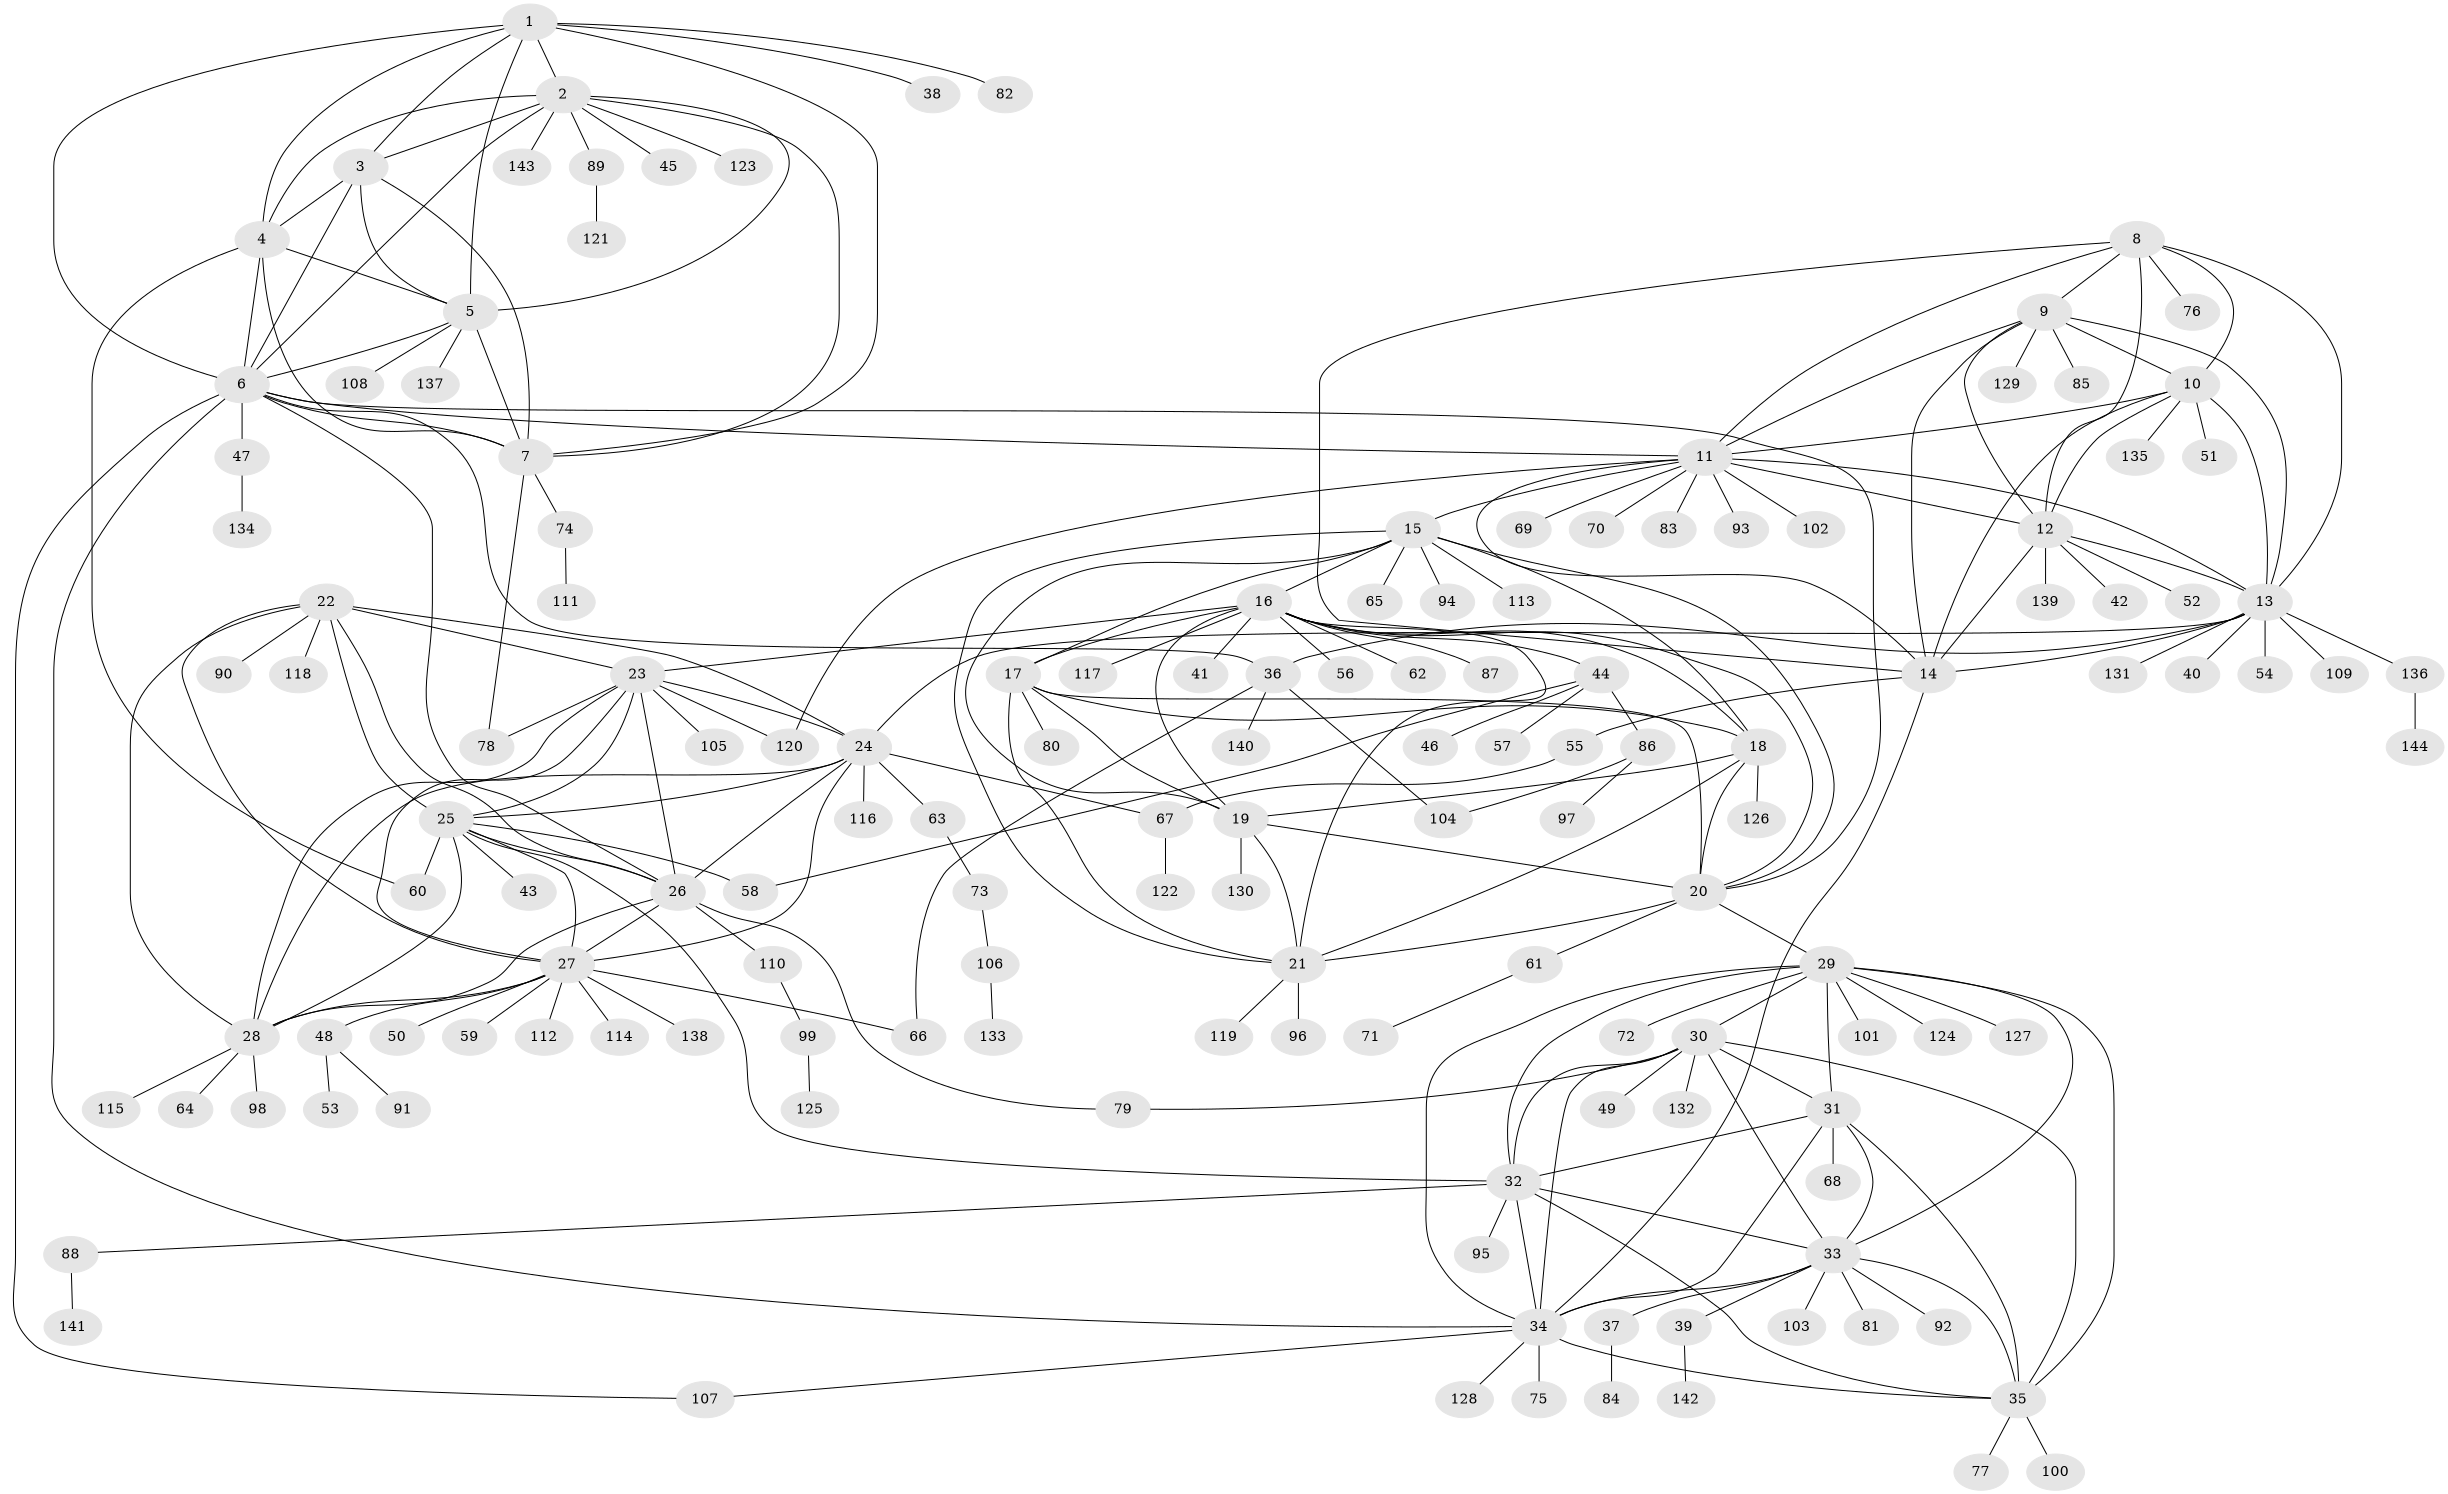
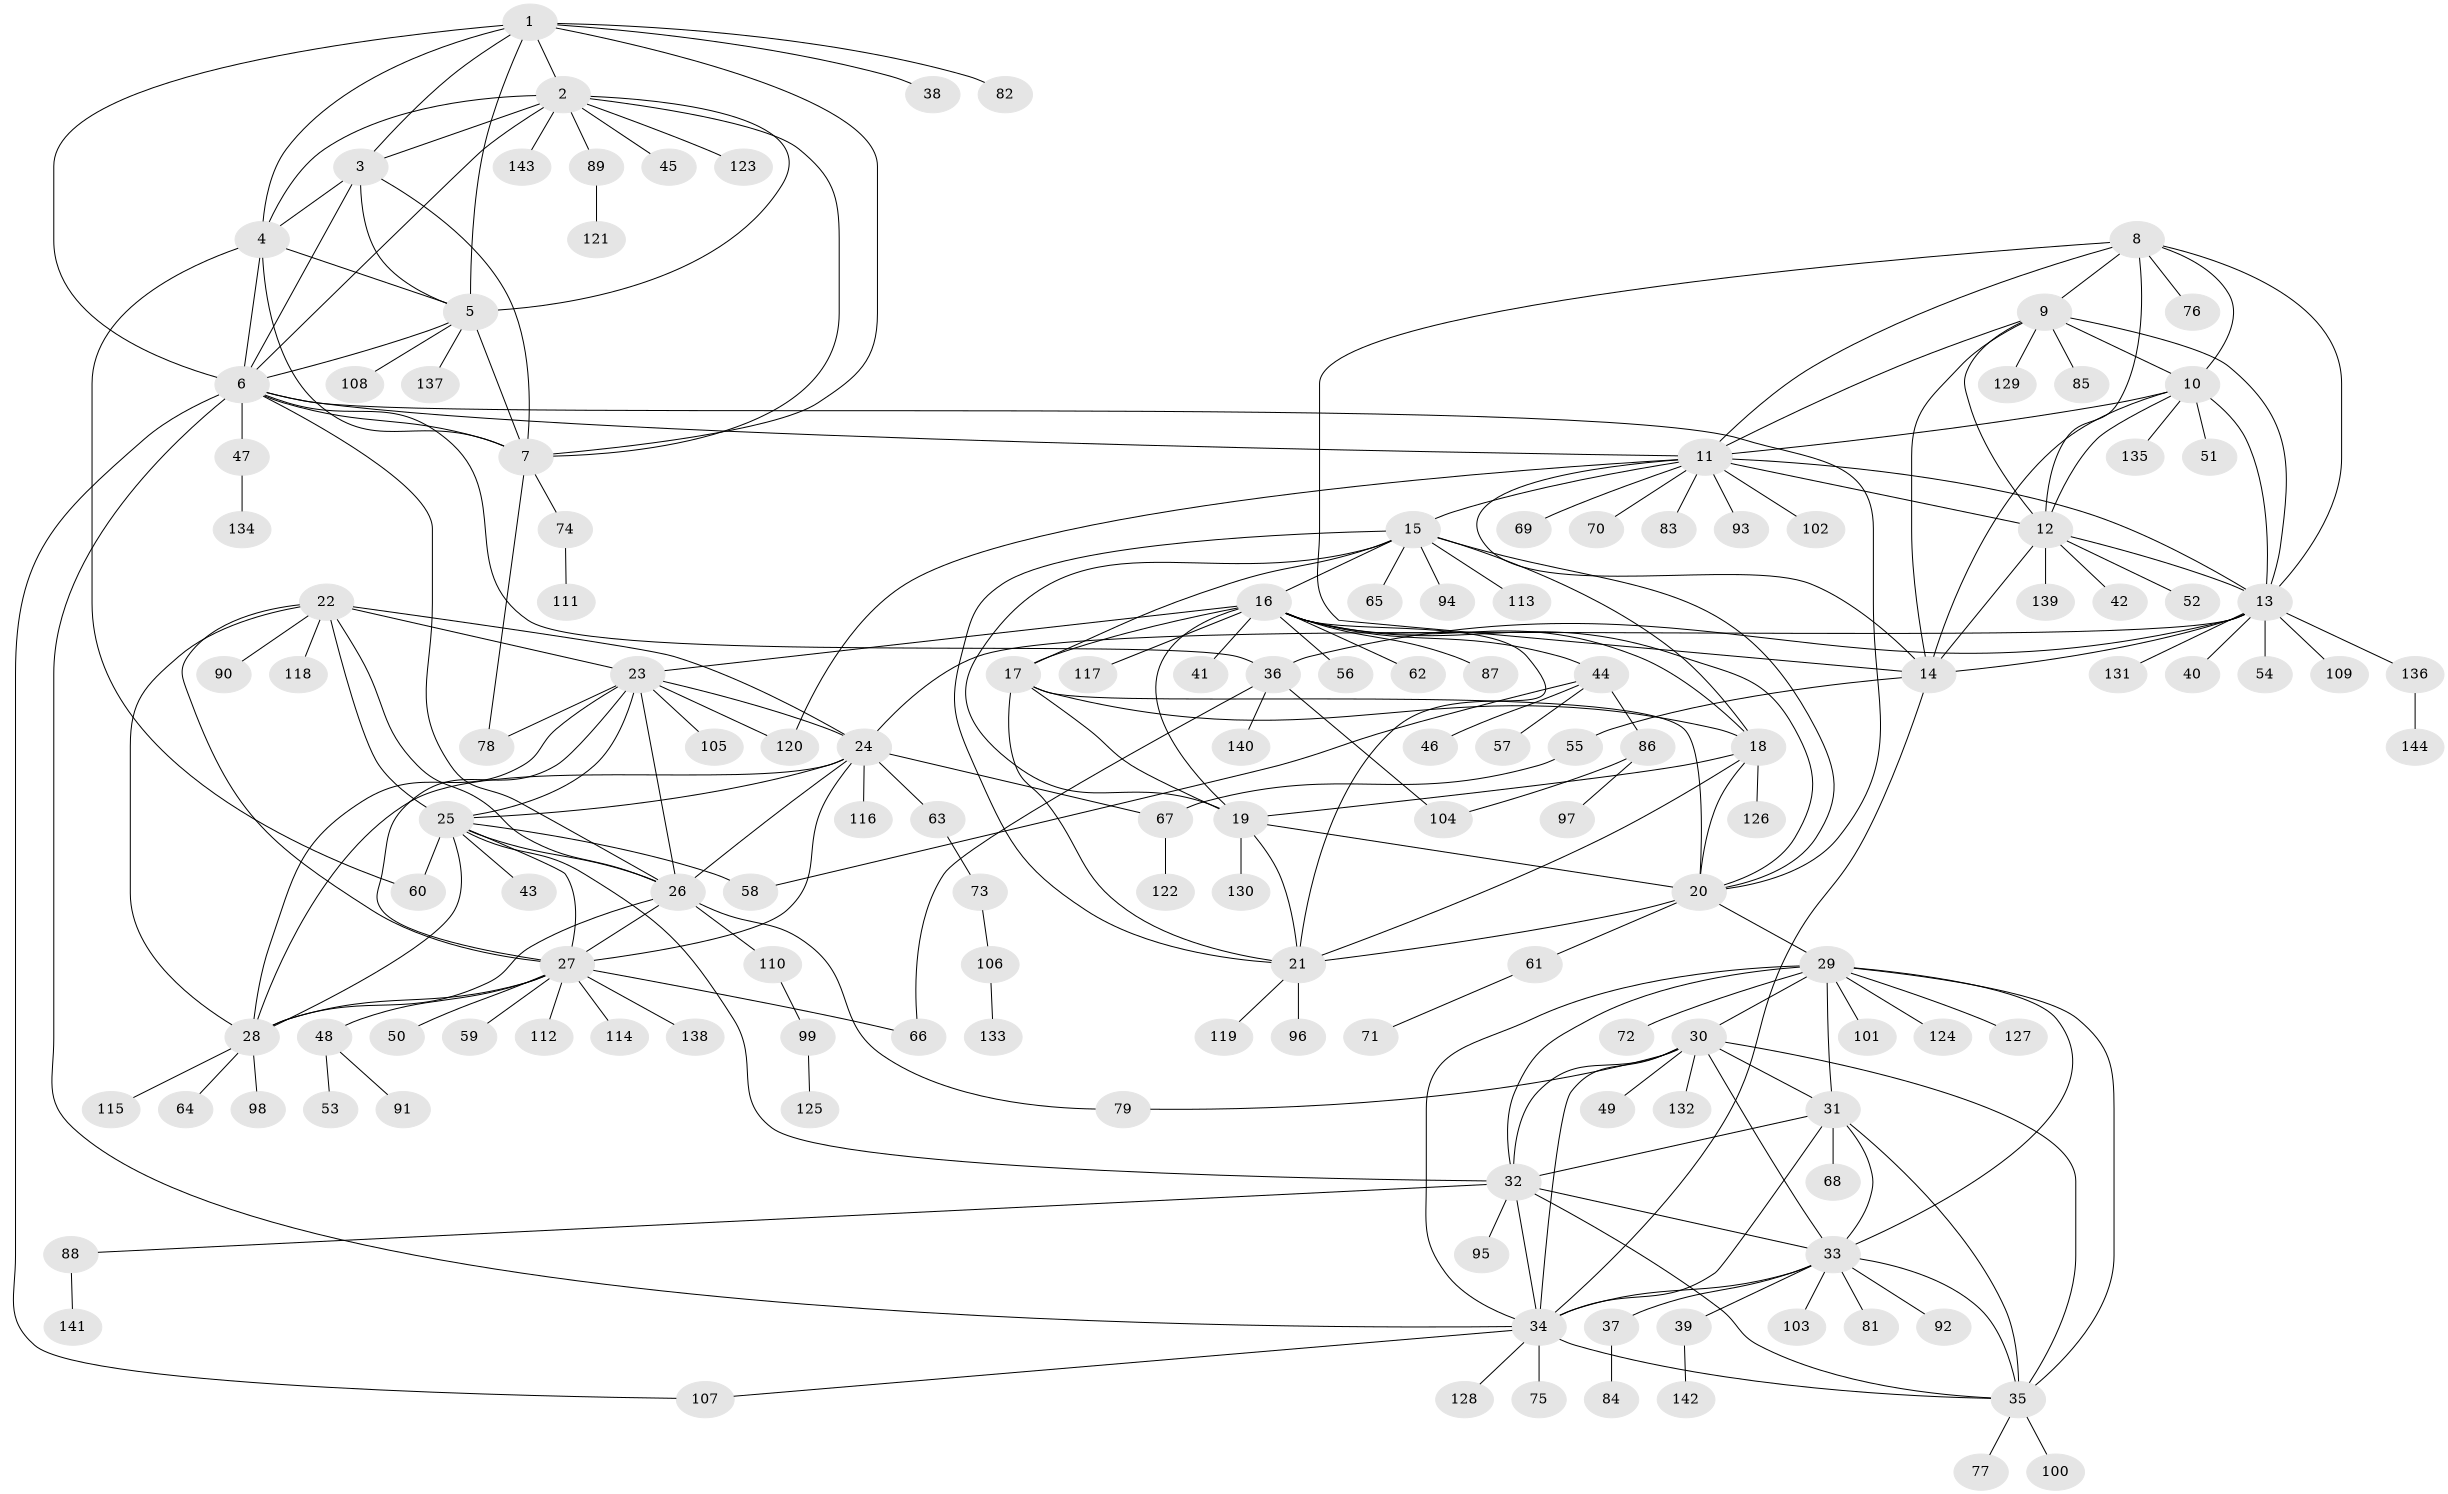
(1052, 747) -> none
